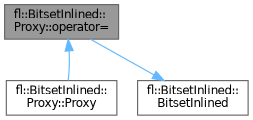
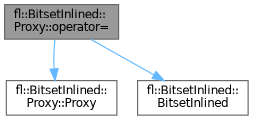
(69, 66) -> (54, 54)
